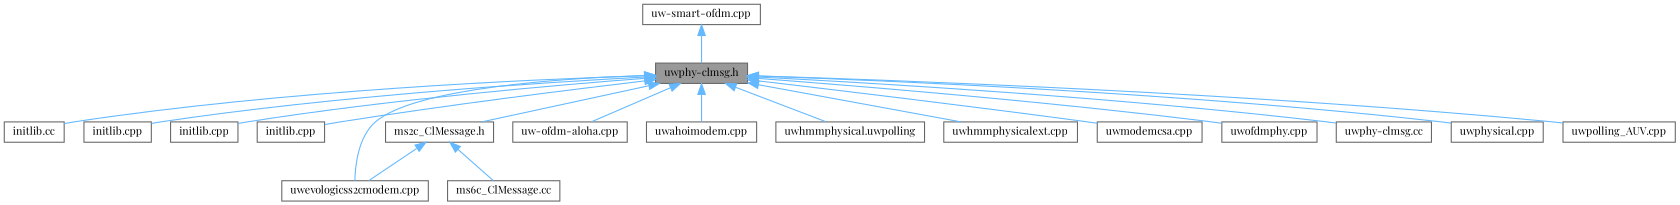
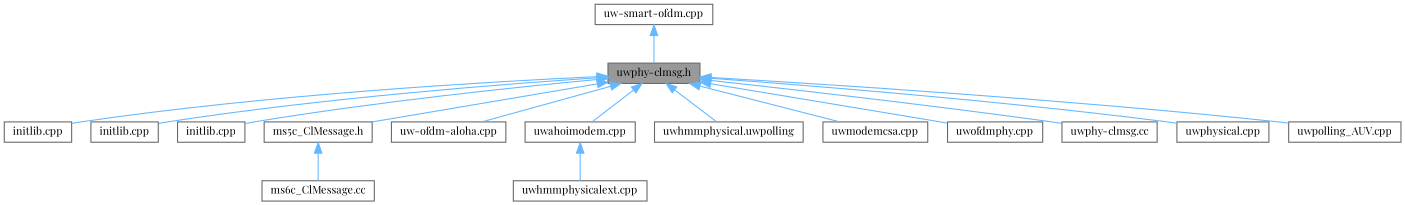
(860, 103) -> (580, 167)
(34, 132) -> none
(440, 132) -> (318, 132)
(355, 191) -> none
